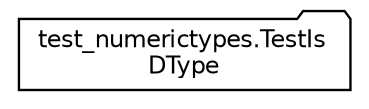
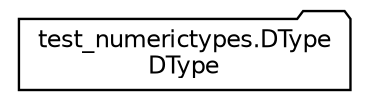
(185, 54) -> (185, 54)
